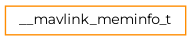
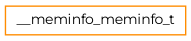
(96, 20) -> (96, 20)
